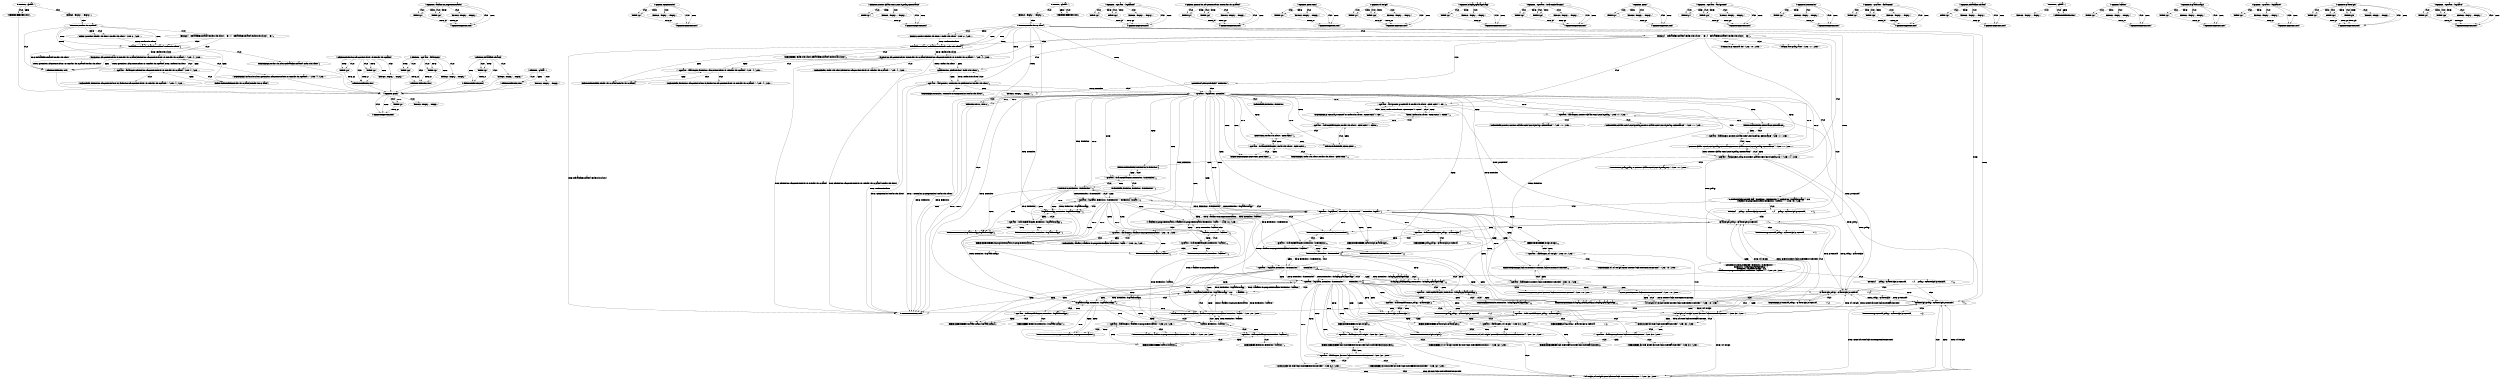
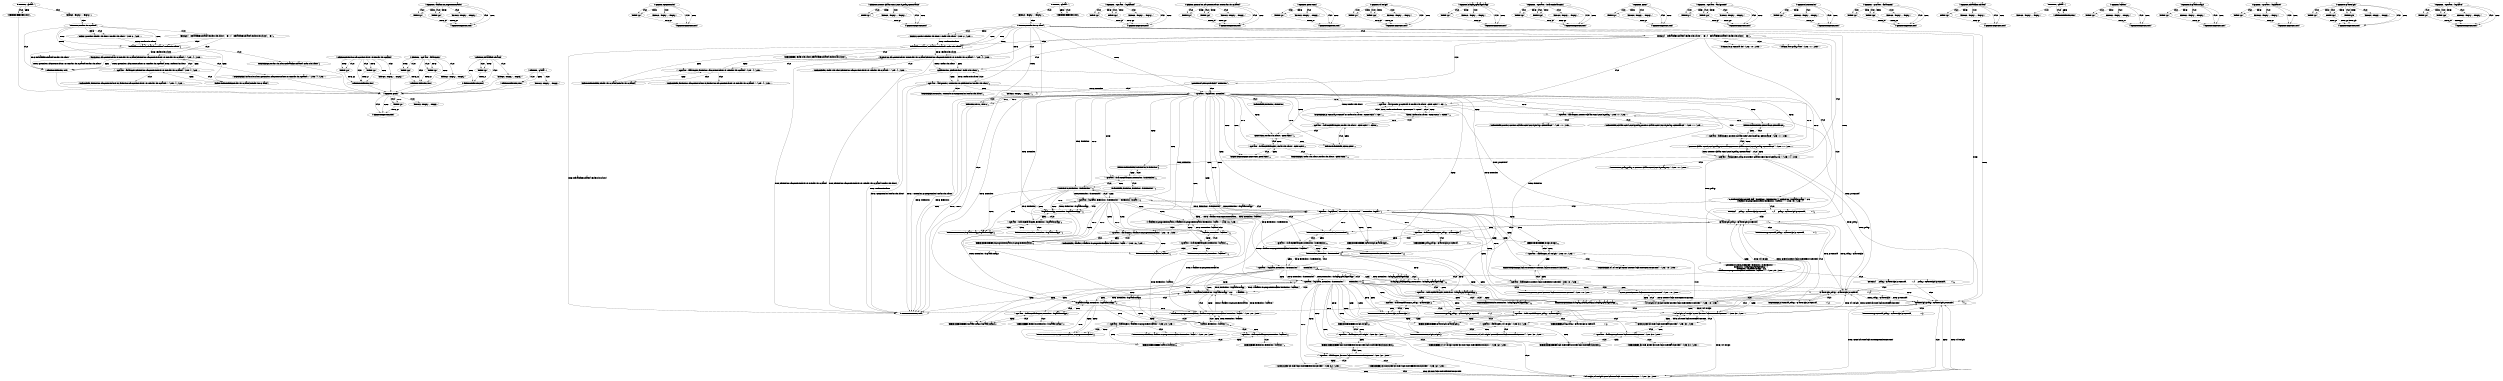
none -> (1206, 78)
